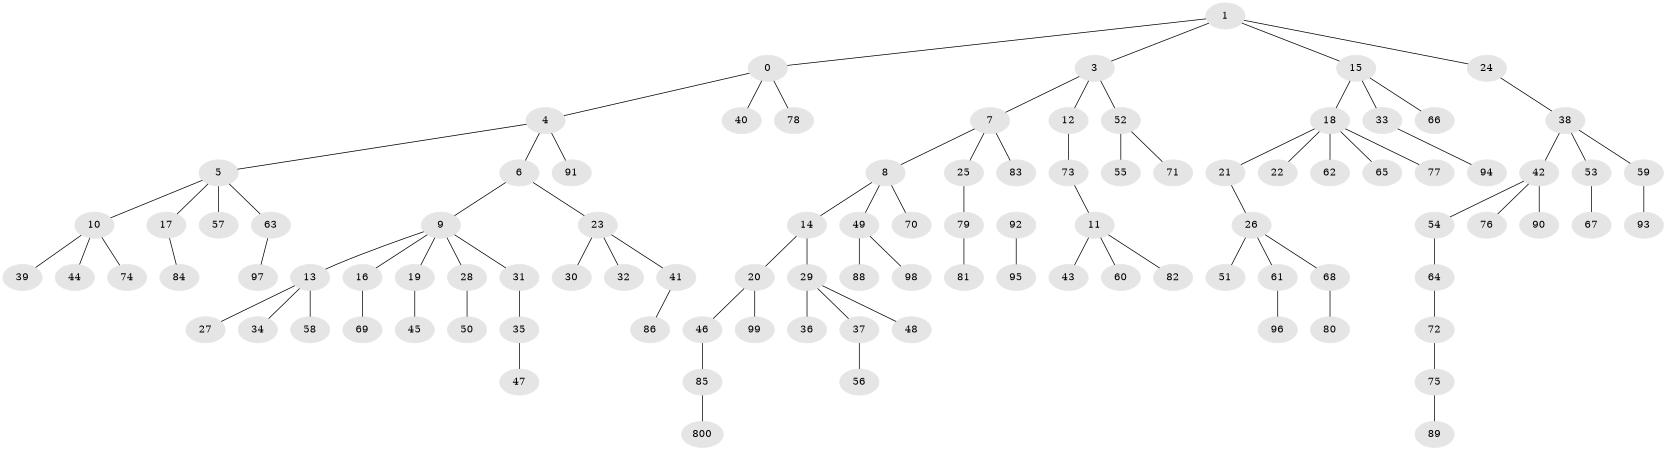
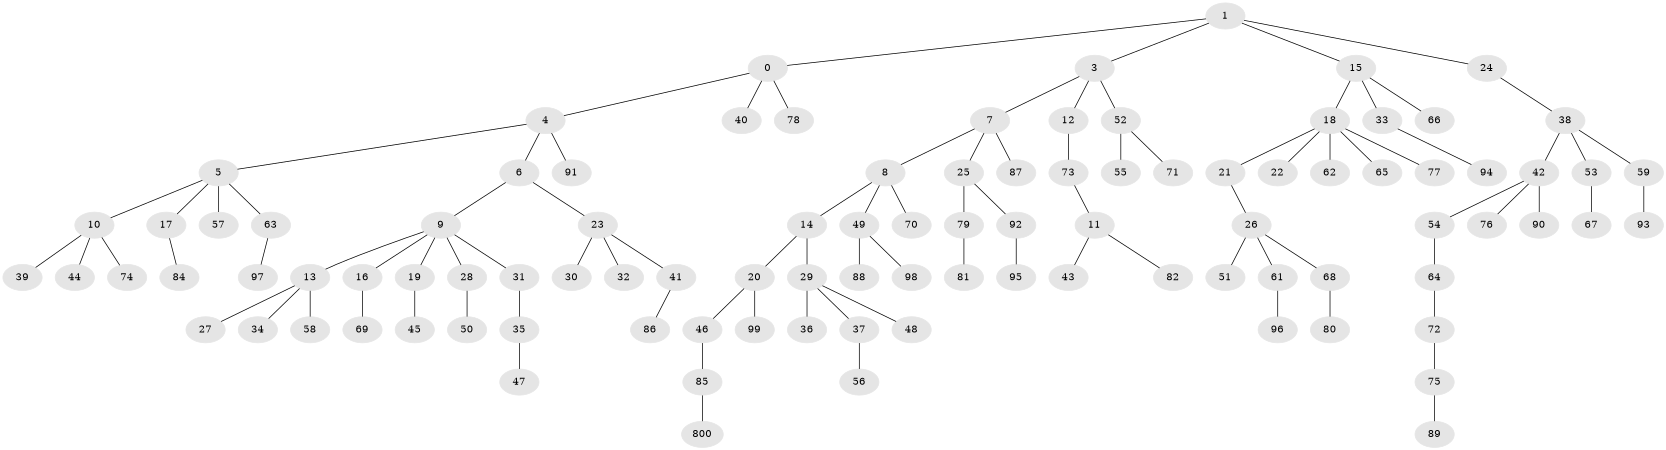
(1016, 173) -> (1016, 173)
none -> (990, 199)
(1121, 277) -> none
